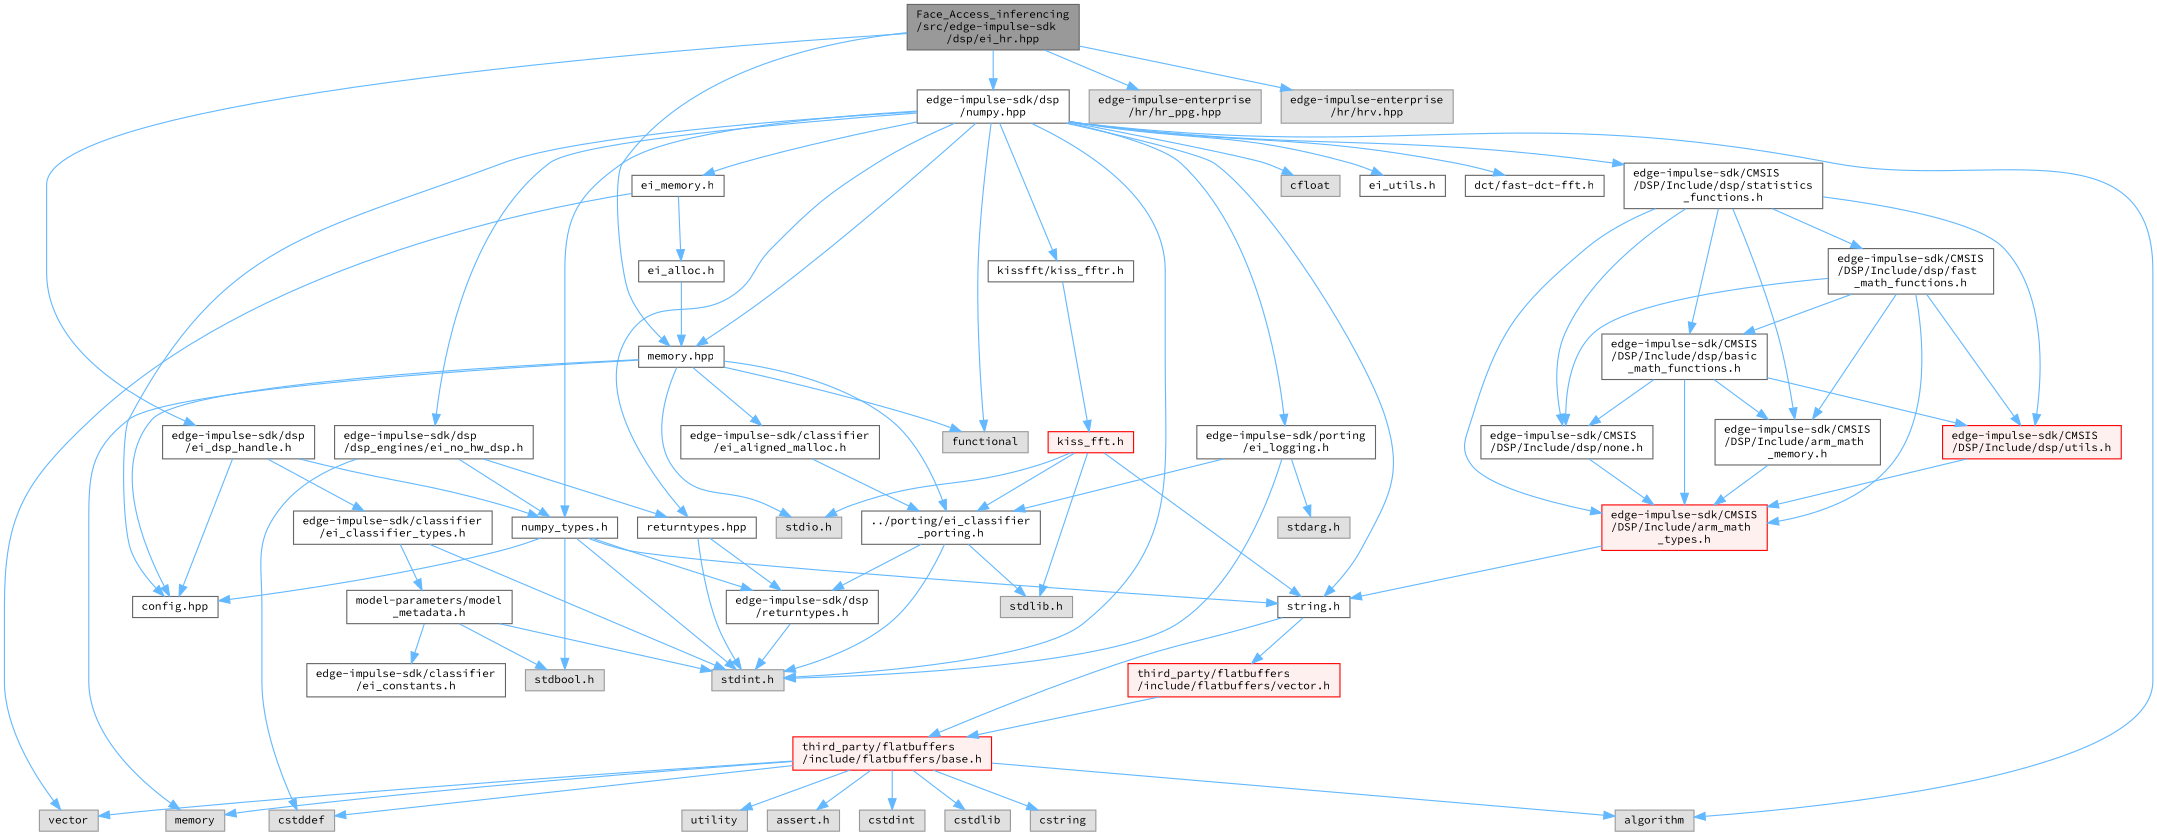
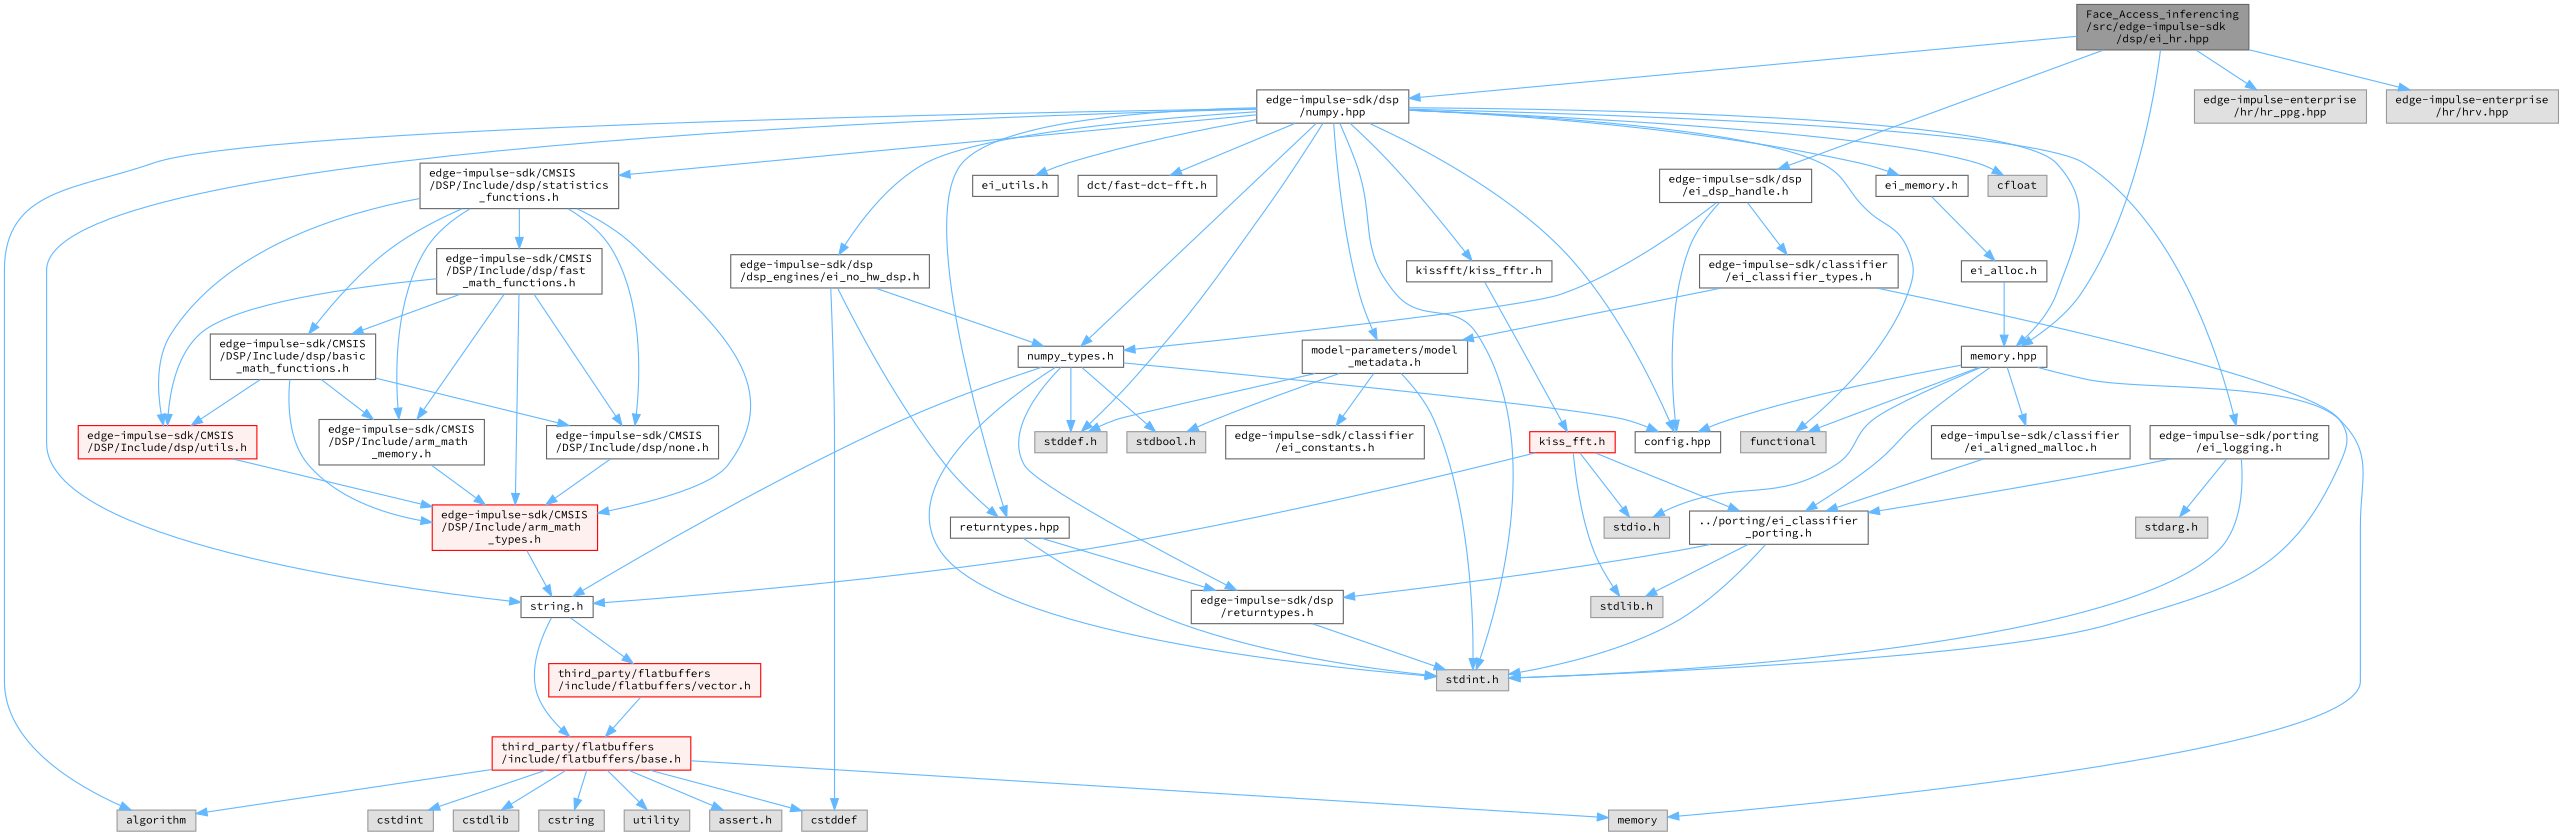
none -> (1345, 228)
none -> (1071, 442)
(69, 821) -> none
